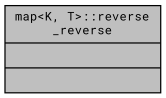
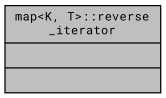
(83, 31) -> (83, 31)
